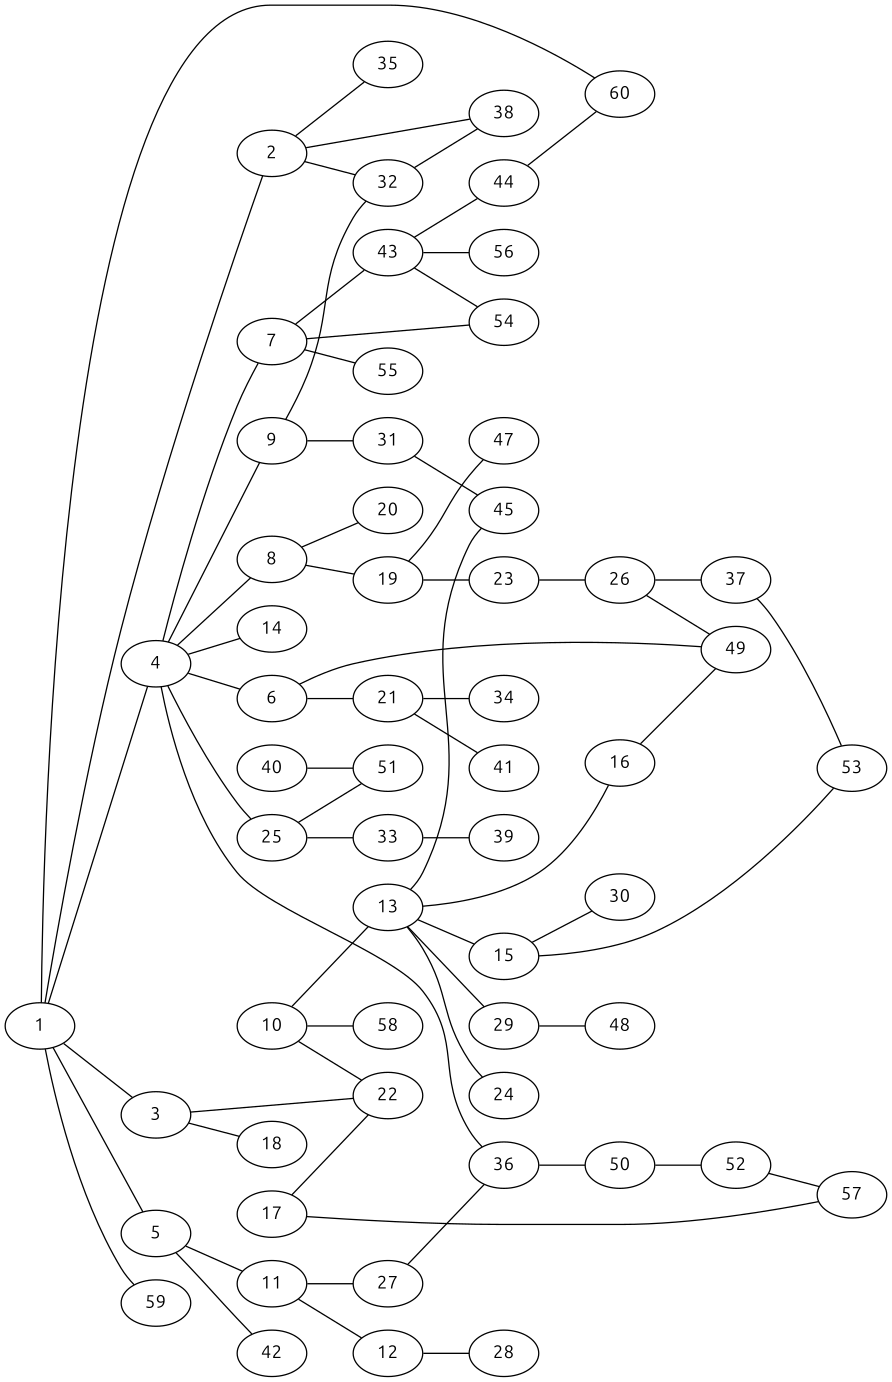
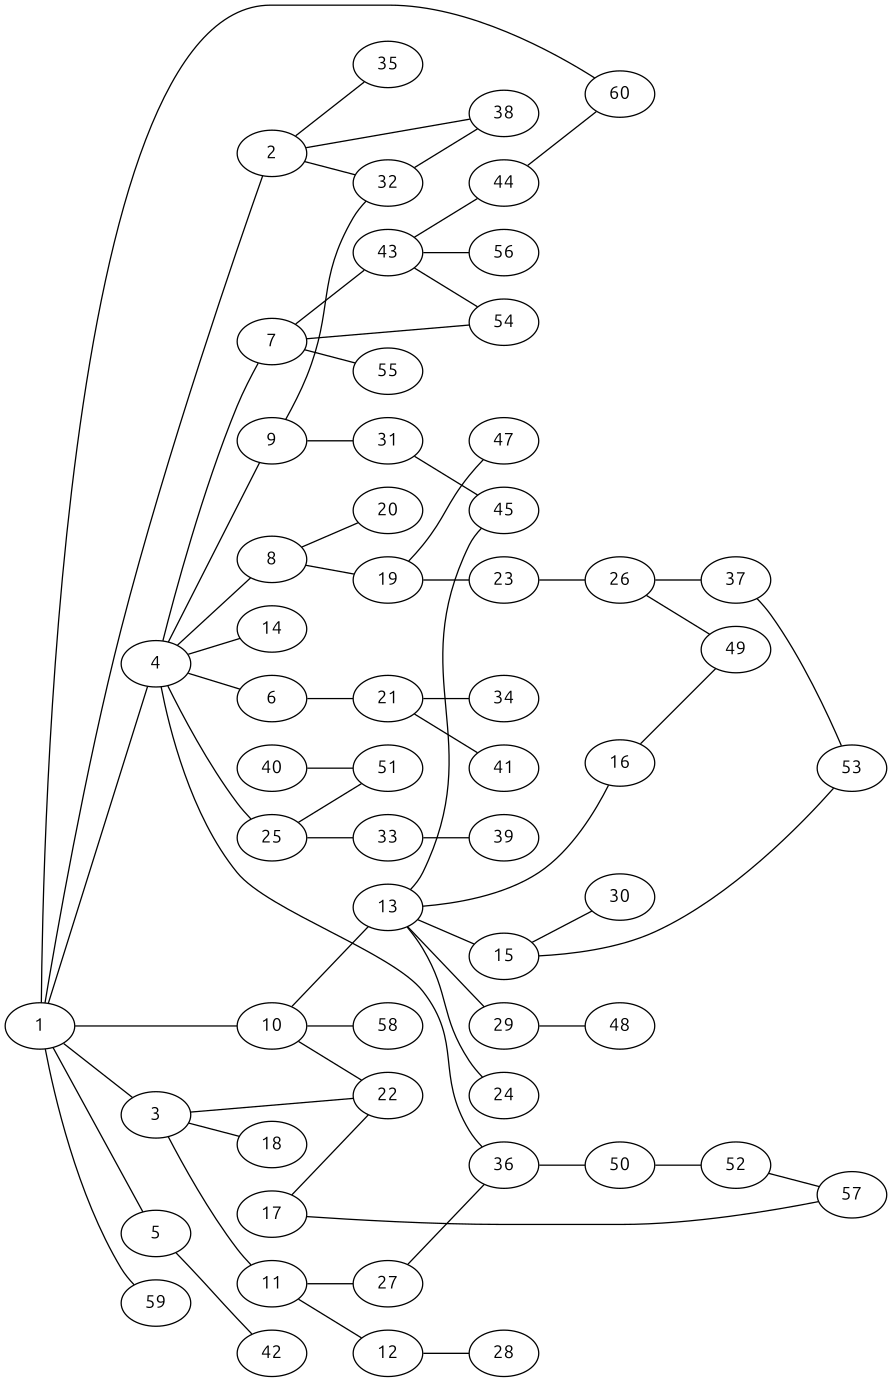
(498, 645) -> none
none -> (156, 1026)
(214, 1259) -> (206, 1203)
